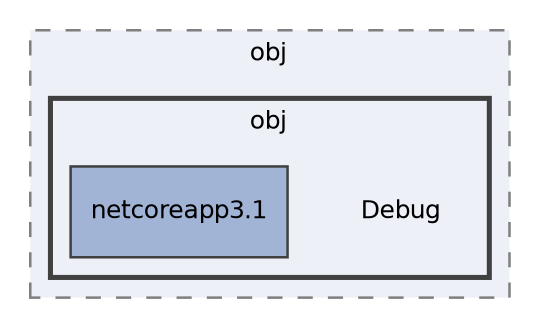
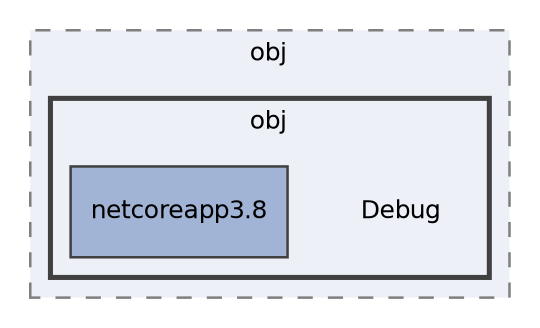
(179, 212) -> (179, 212)
